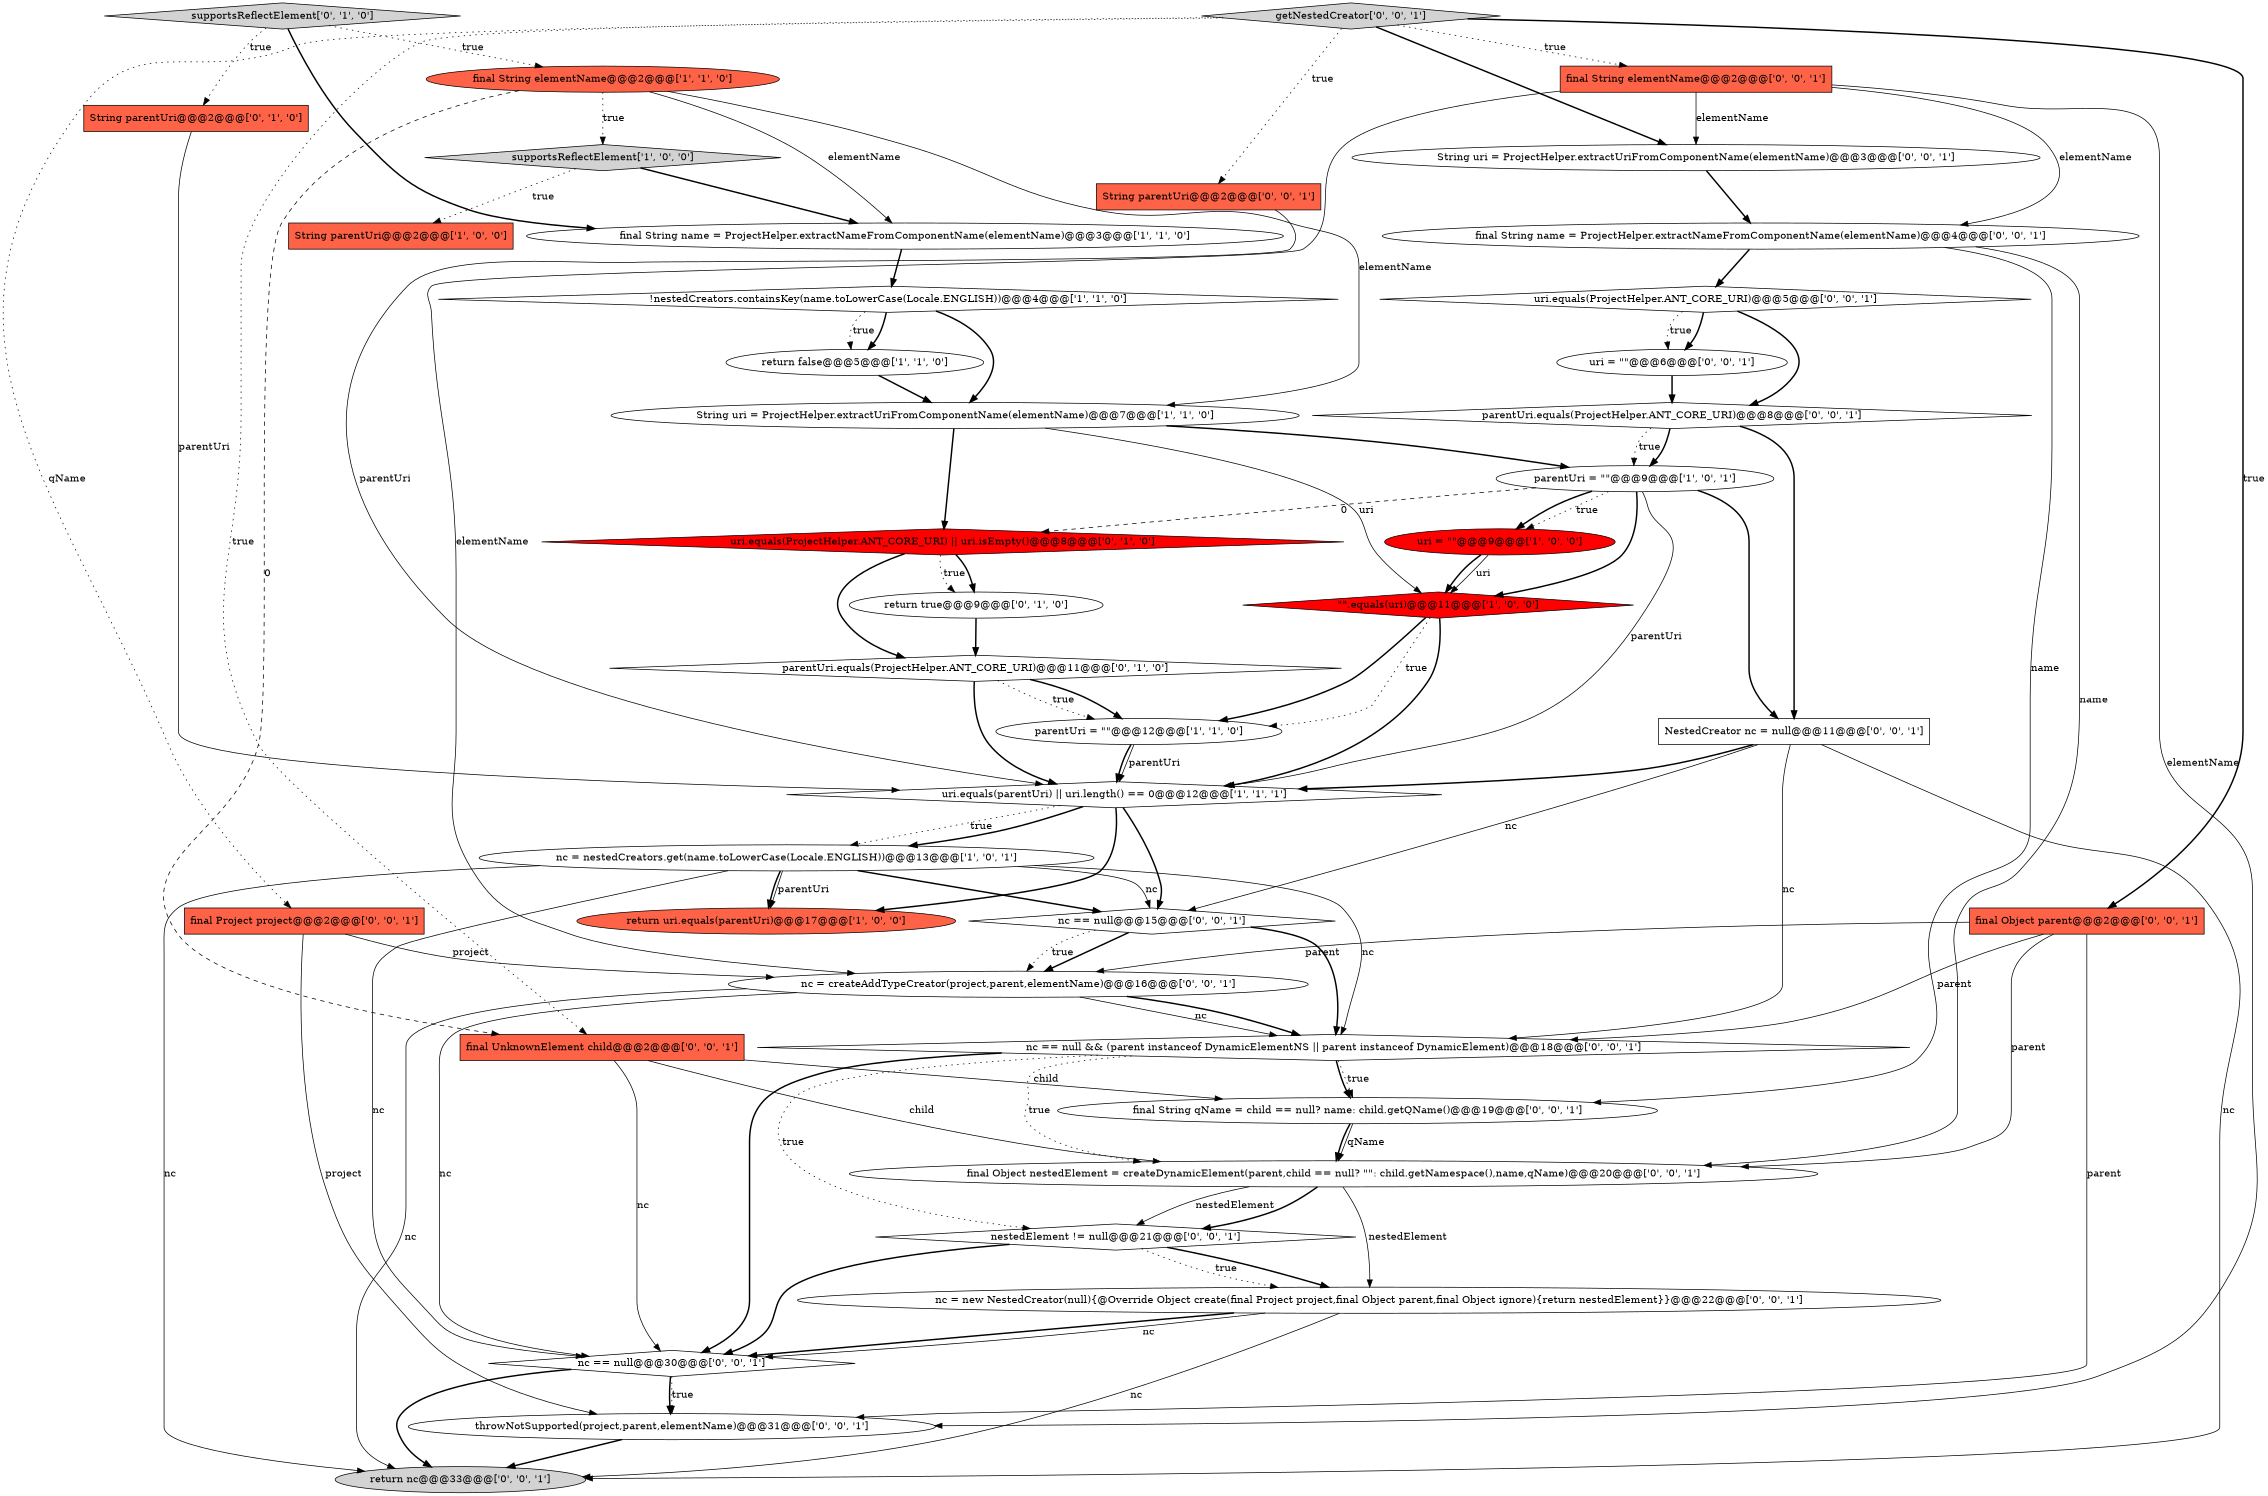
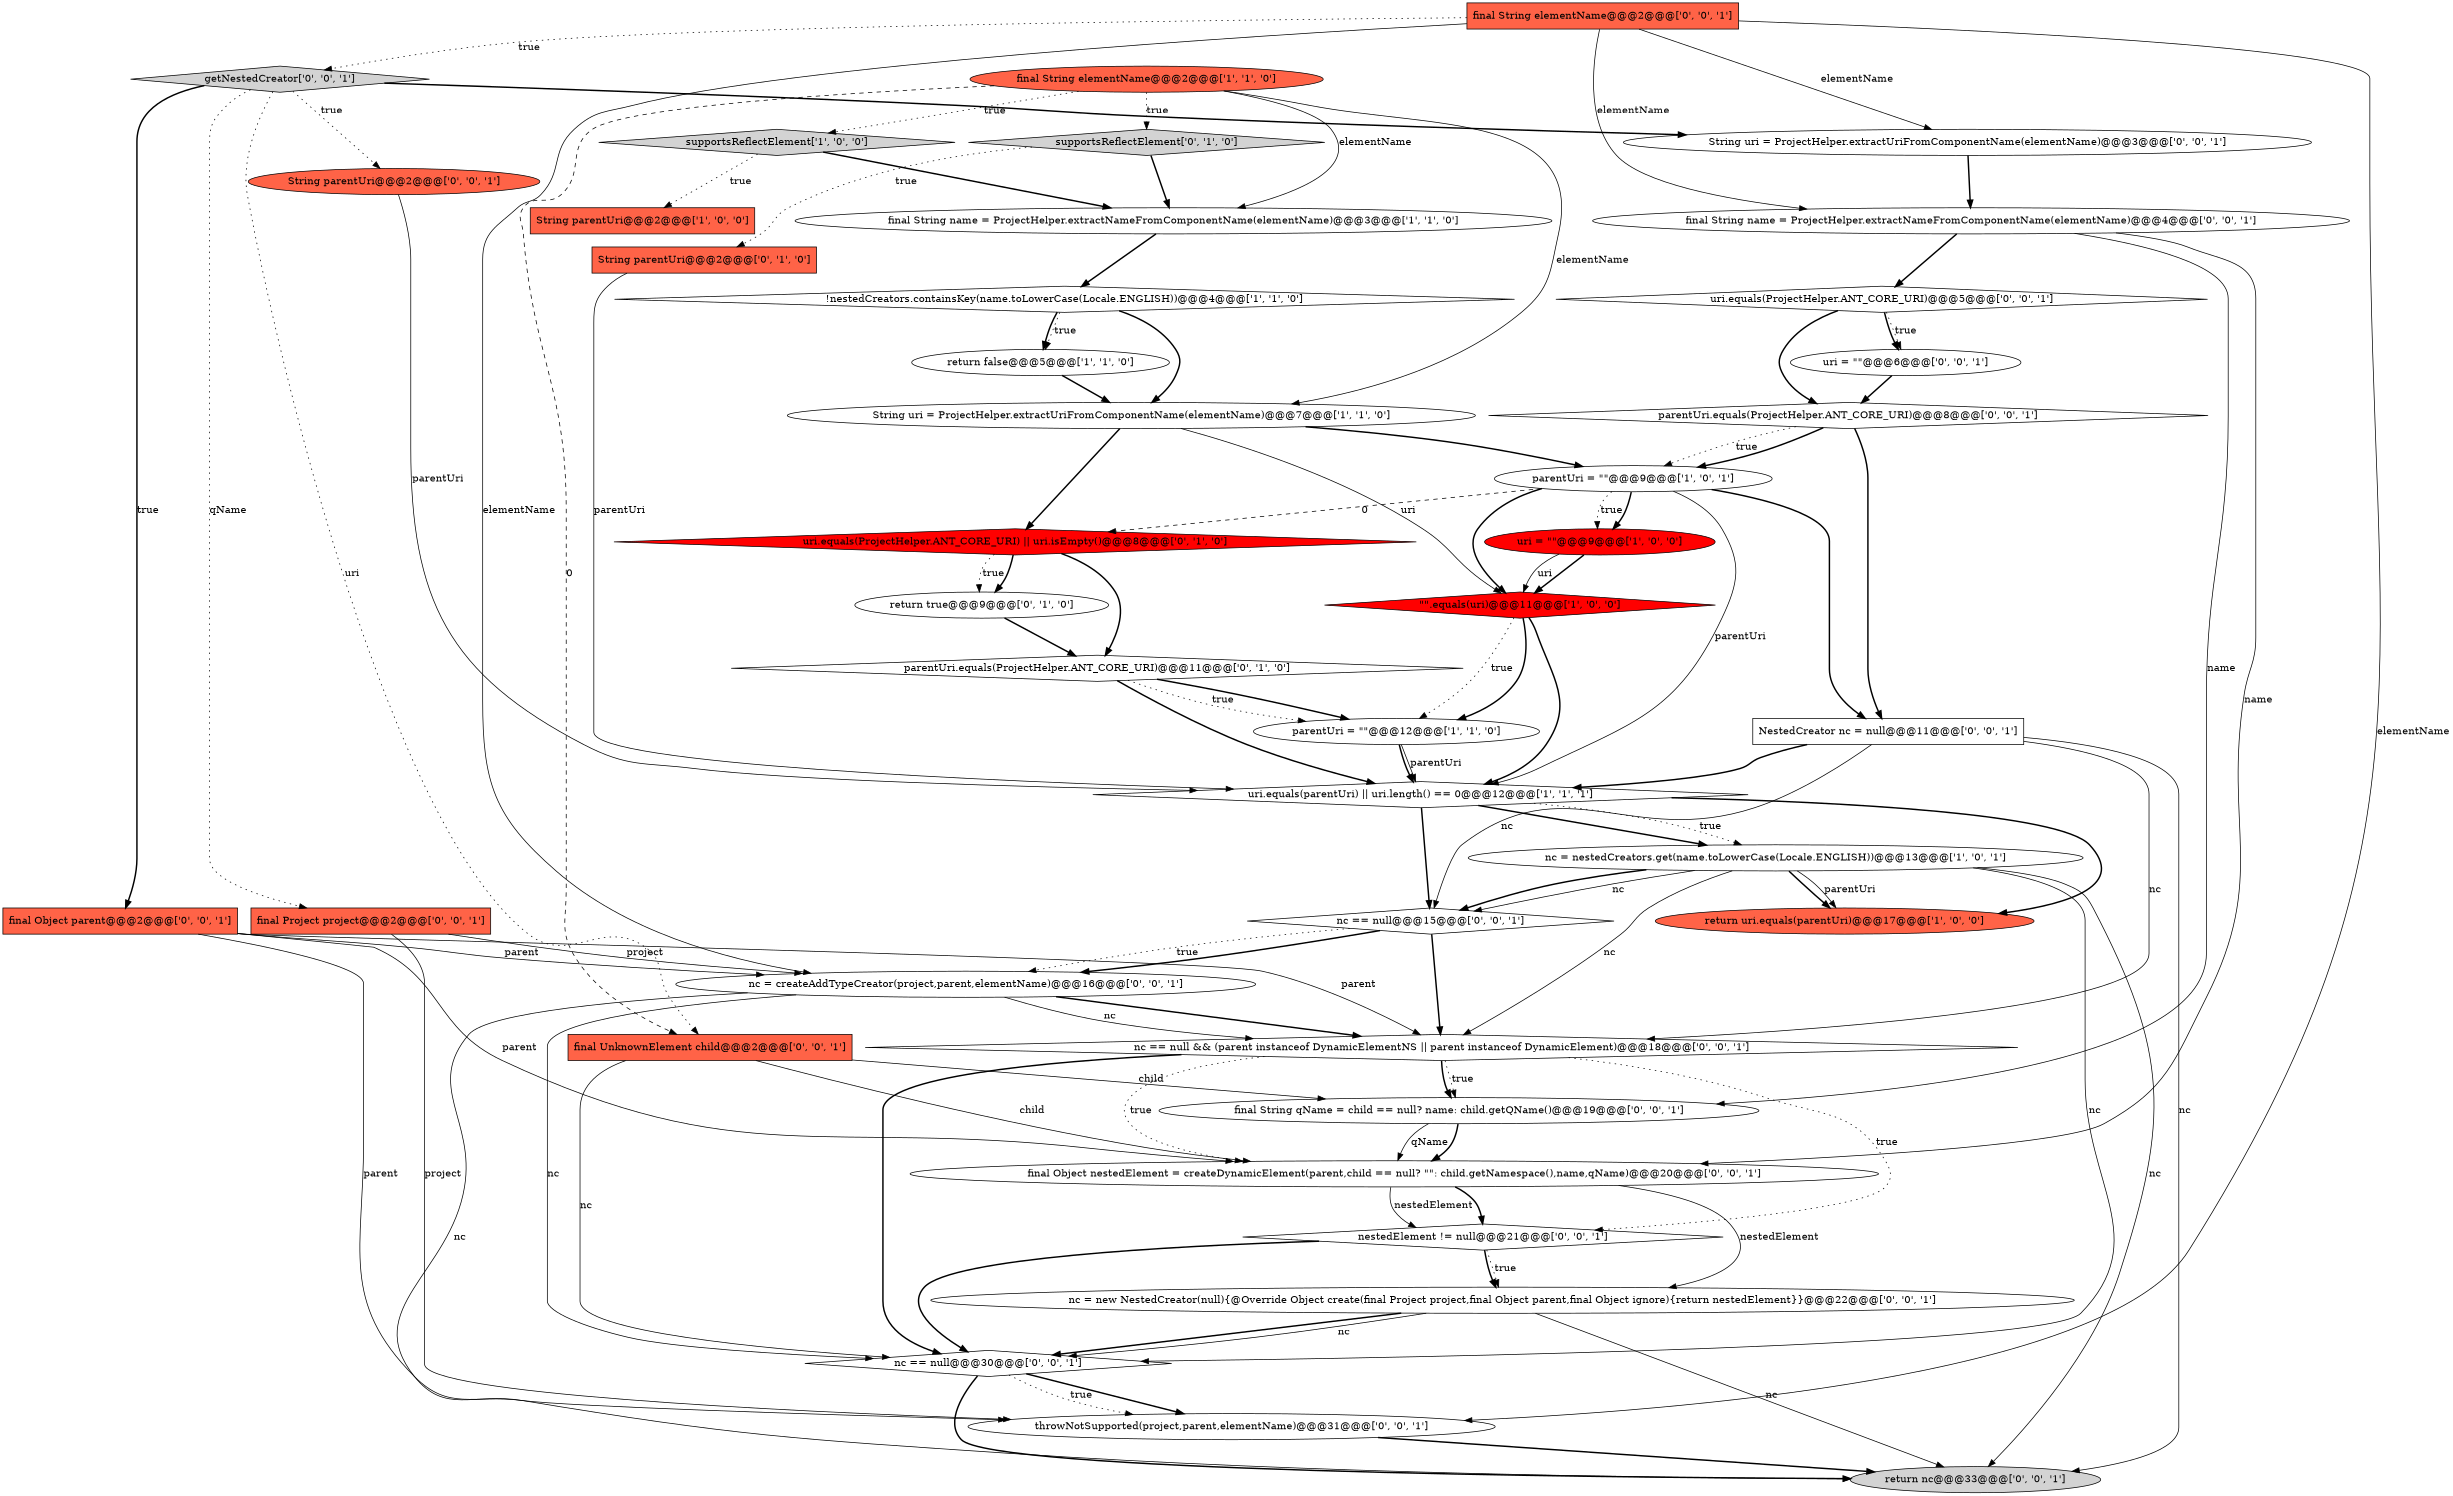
(1508, 45) -> (898, 26)
(432, 46) -> (1147, 107)
(1209, 197) -> (394, 182)
(244, 542) -> (352, 573)
